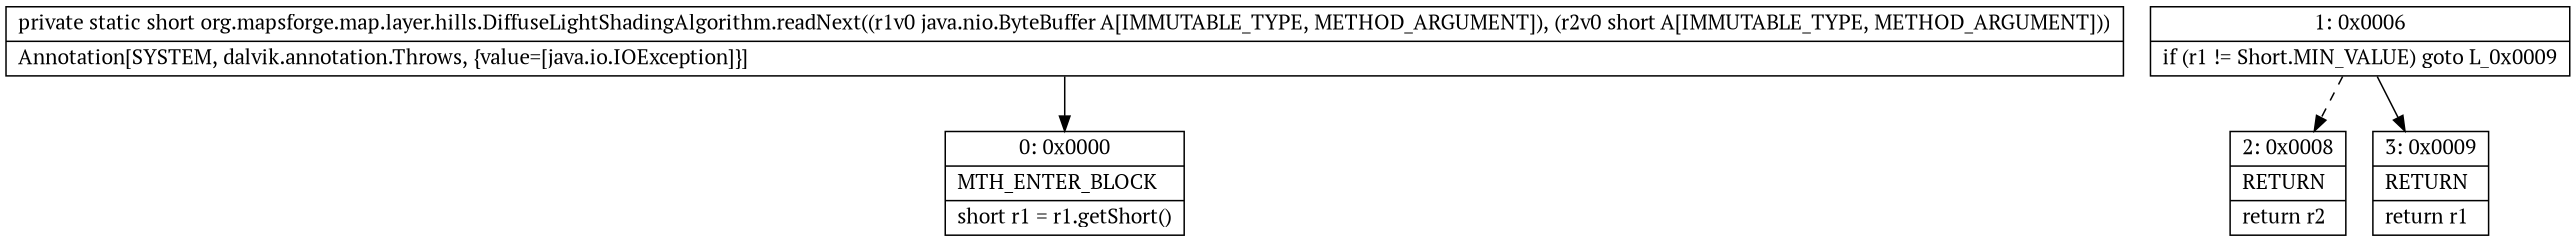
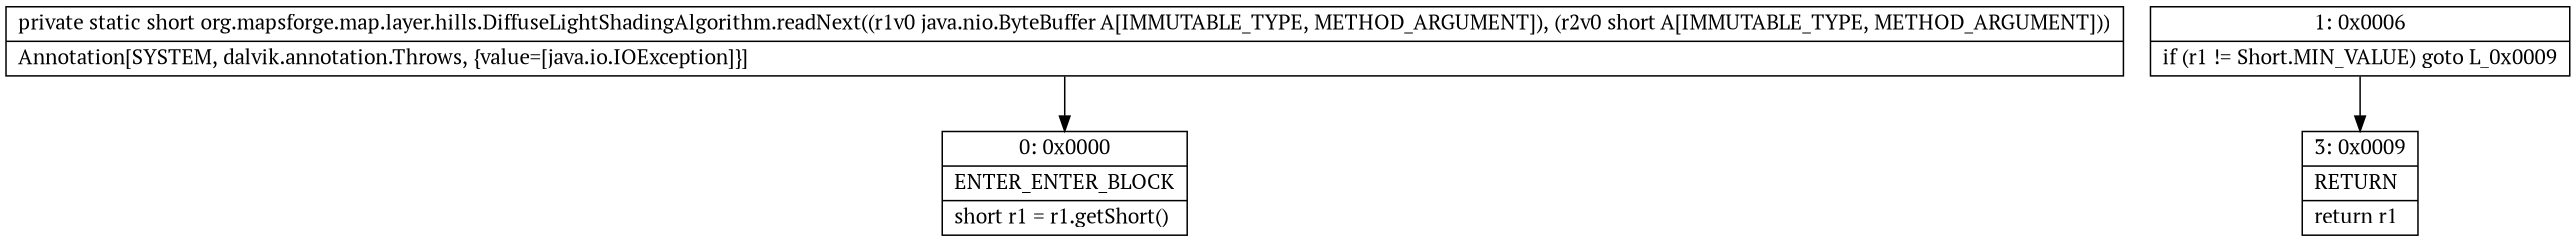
(1057, 183) -> (1065, 183)
(2288, 183) -> none
